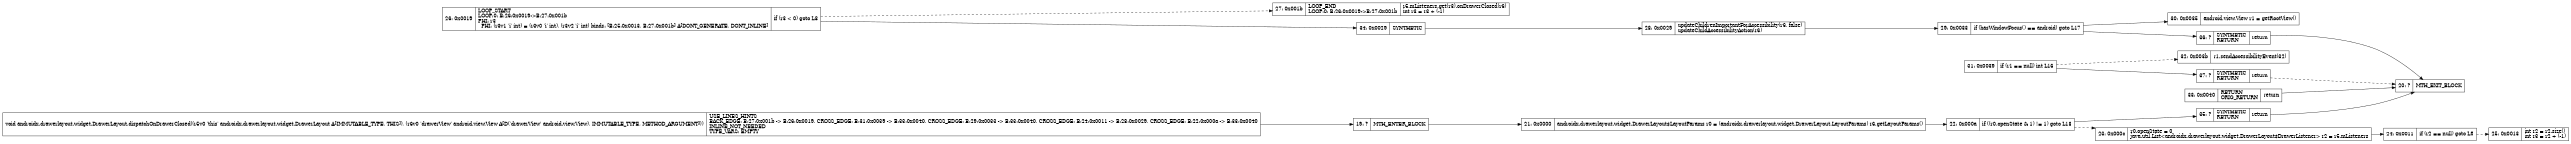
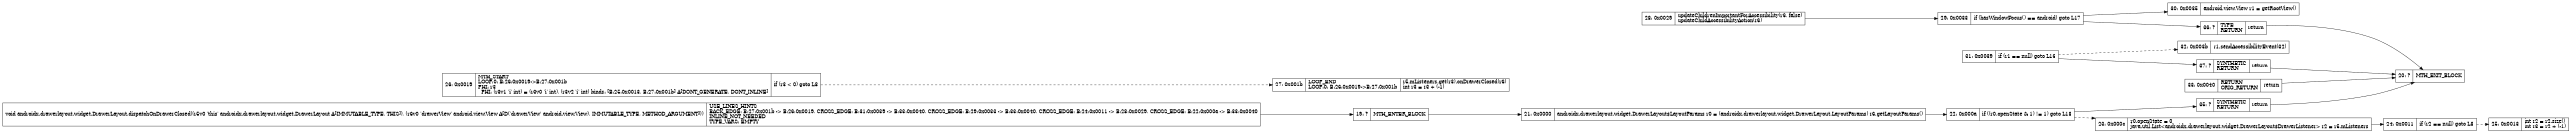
(494, 11) -> (493, 77)
(1391, 28) -> none
(2232, 35) -> (2227, 25)
(2027, 66) -> (2027, 56)
(2331, 81) -> (2331, 71)
(2447, 134) -> (2447, 124)
